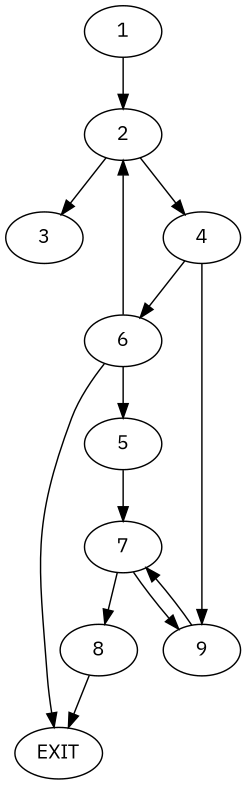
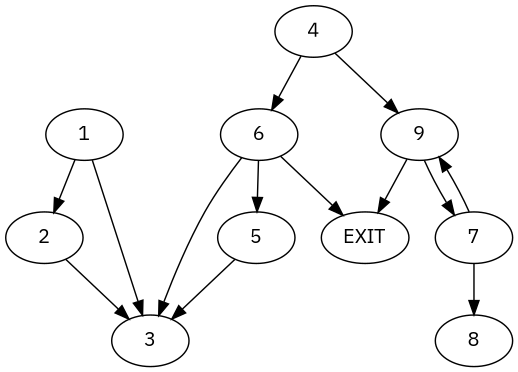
(158, 180) -> none
none -> (115, 231)
(123, 245) -> (197, 227)
(123, 488) -> (209, 284)
(82, 695) -> (396, 179)
